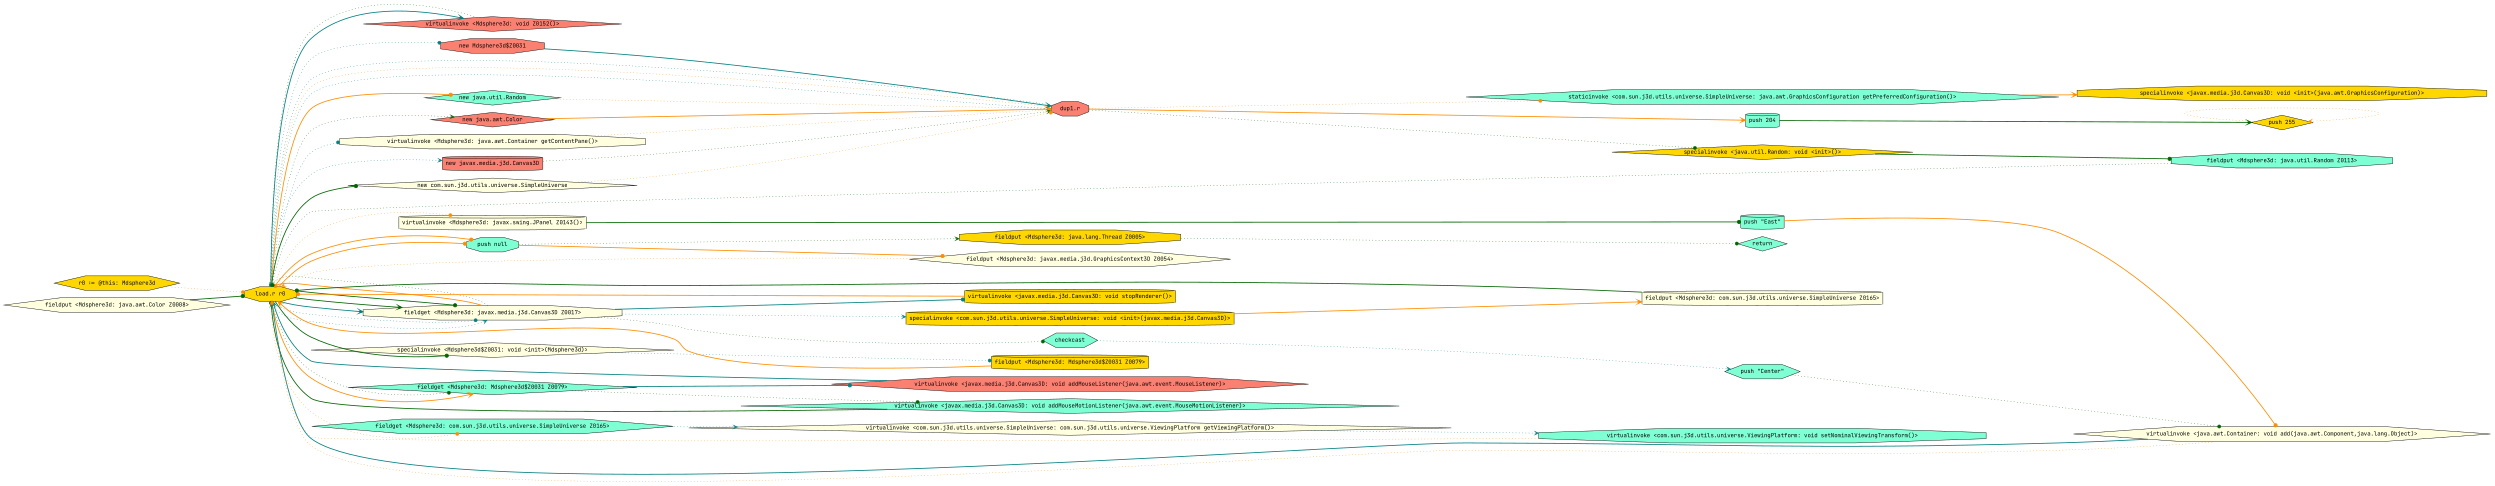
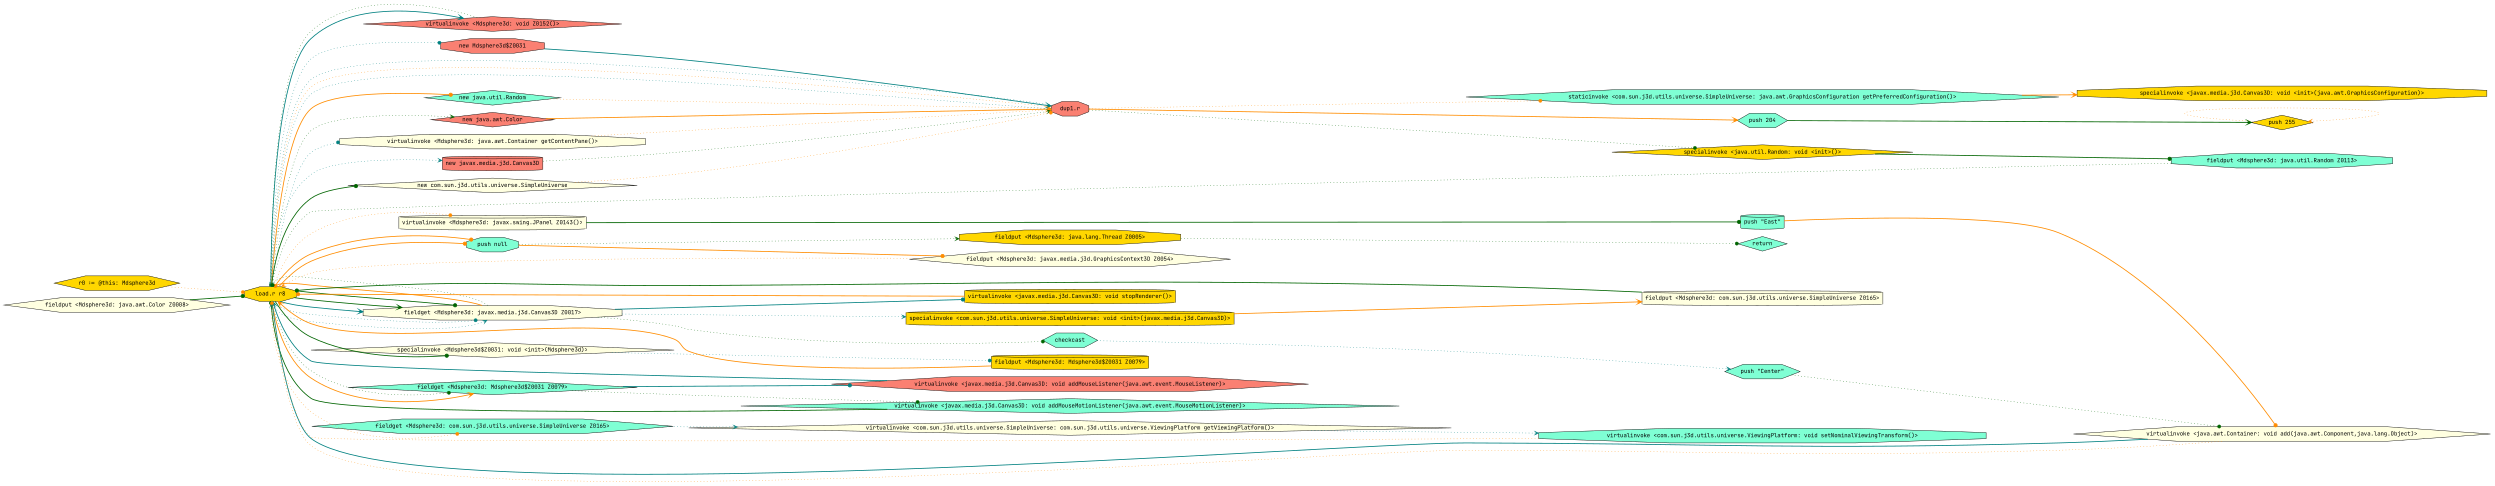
(1762, 121) -> (1762, 121)
(270, 294) -> (270, 294)
